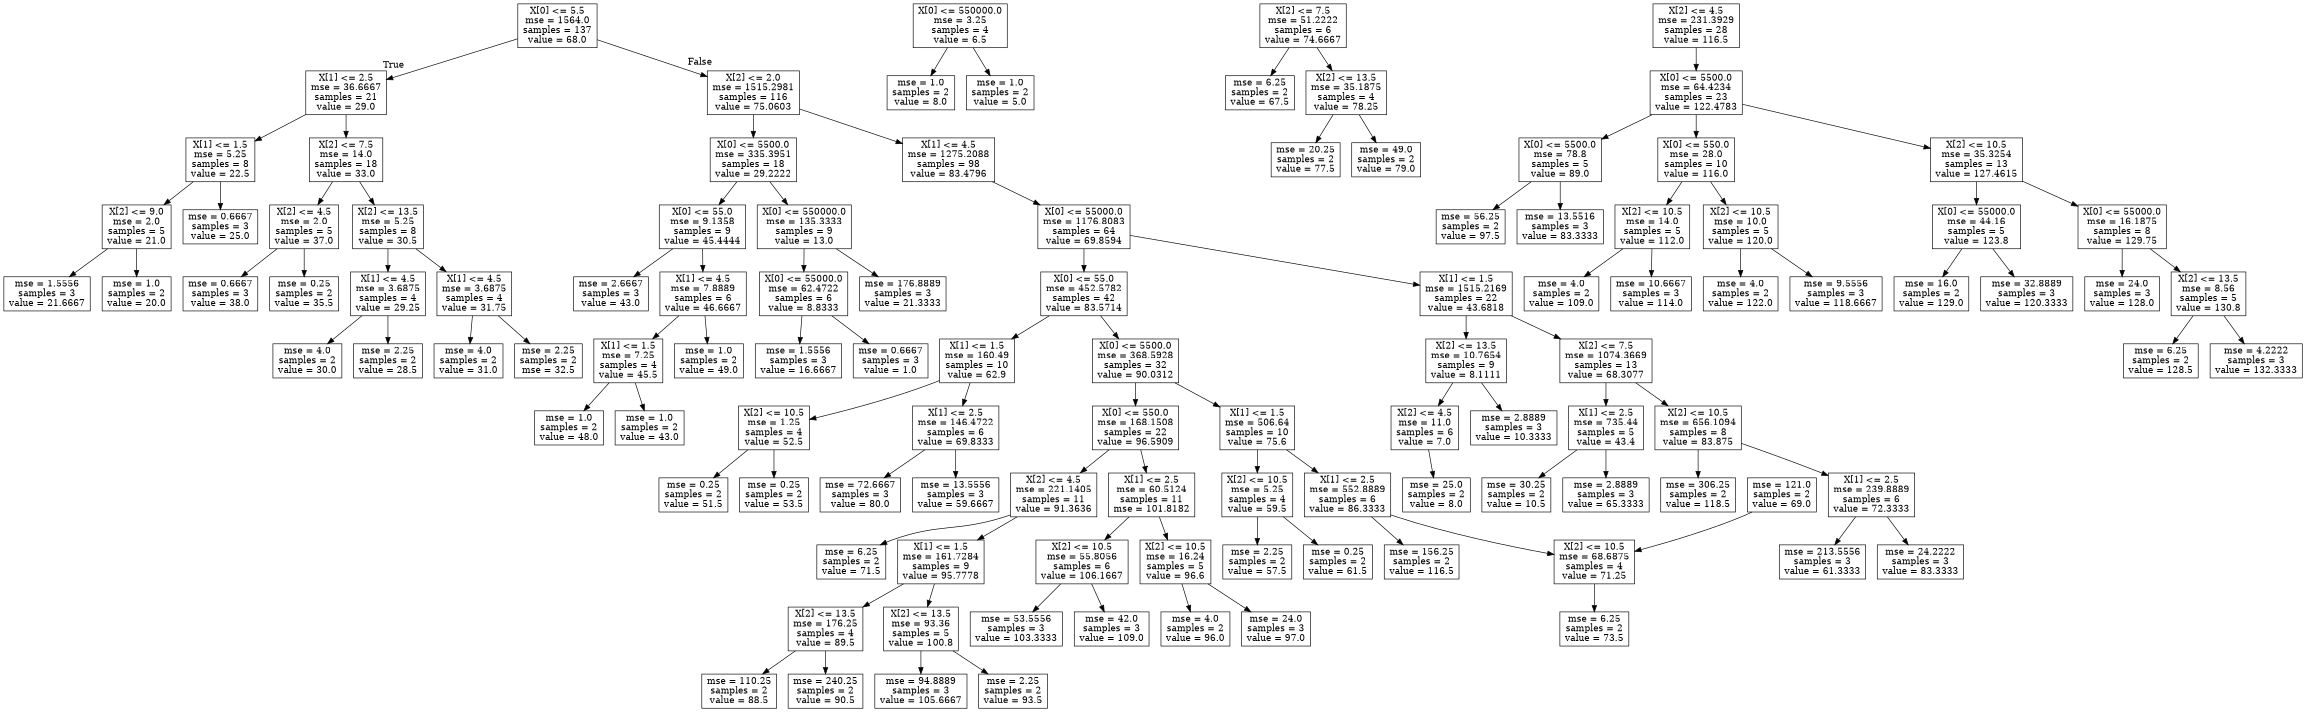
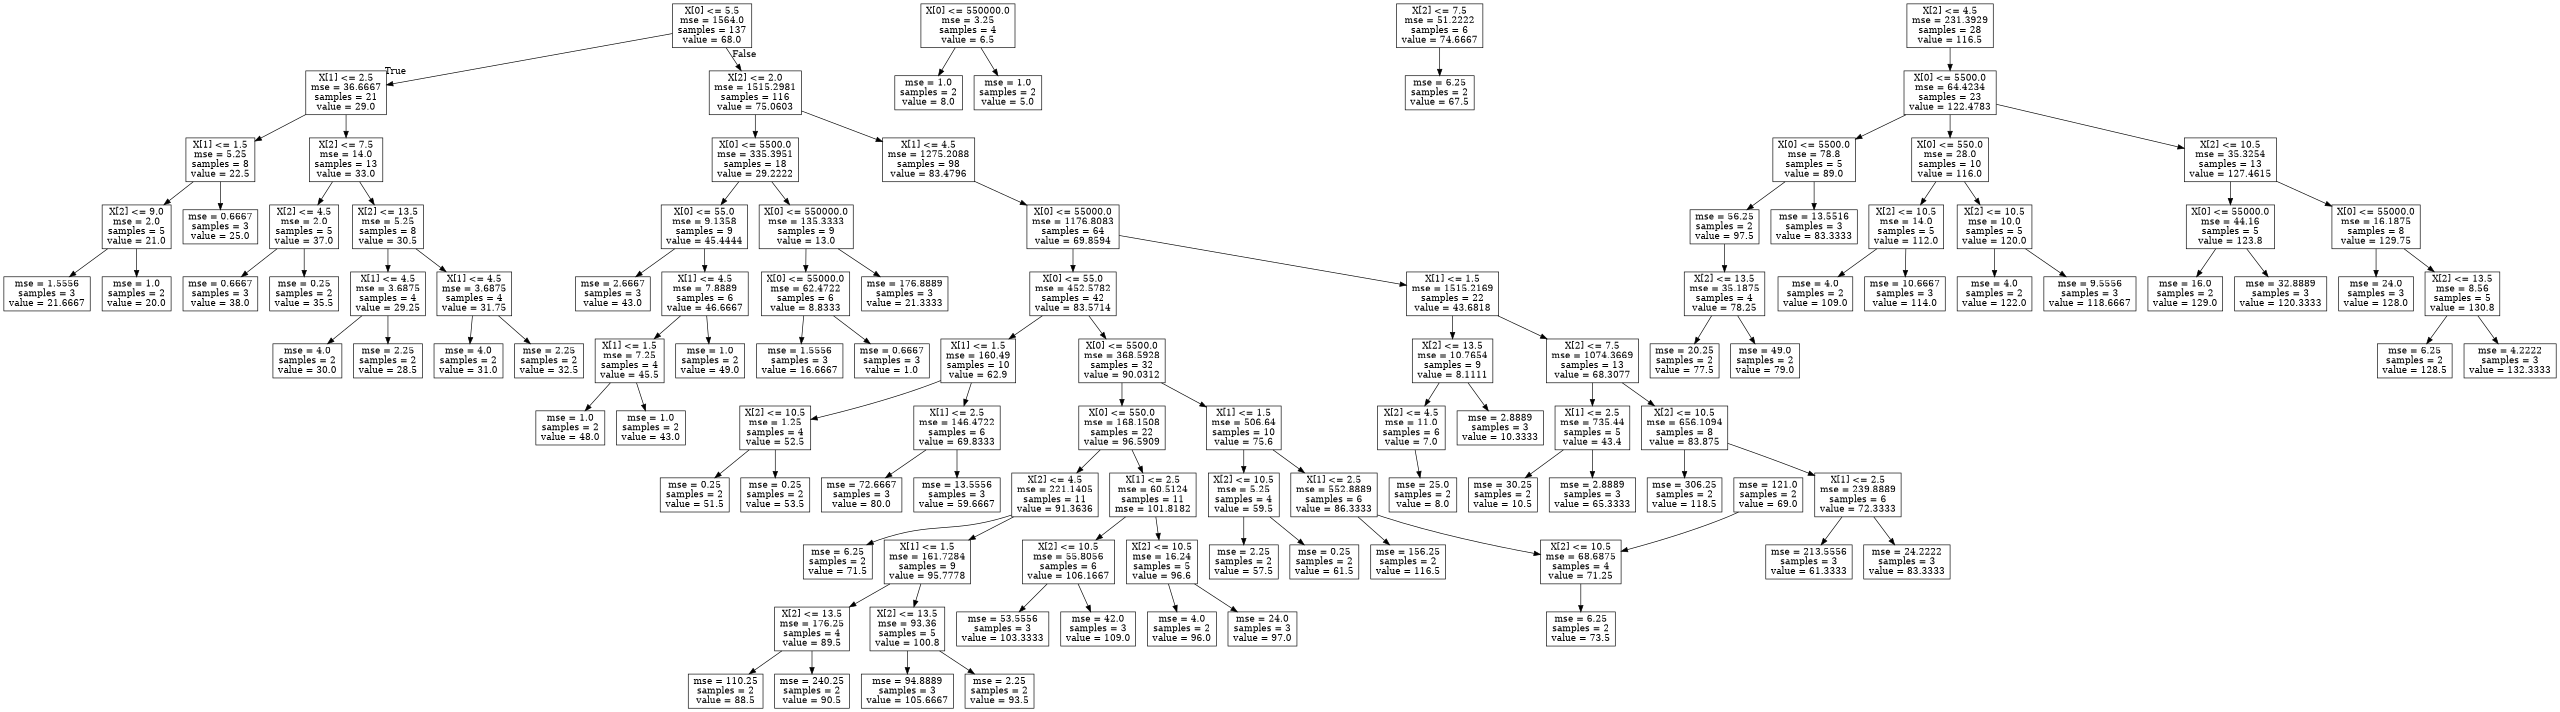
(1323, 56) -> (1725, 255)
(346, 160) -> (346, 160)
(548, 361) -> (549, 361)
